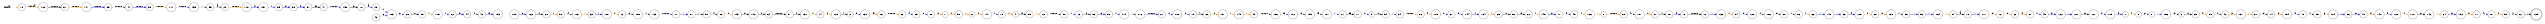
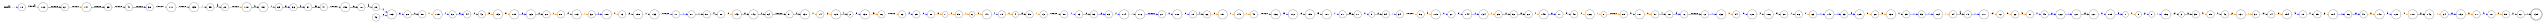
(14, 7) -> (14, 7)
(488, 14) -> (488, 14)
none -> (505, 14)
